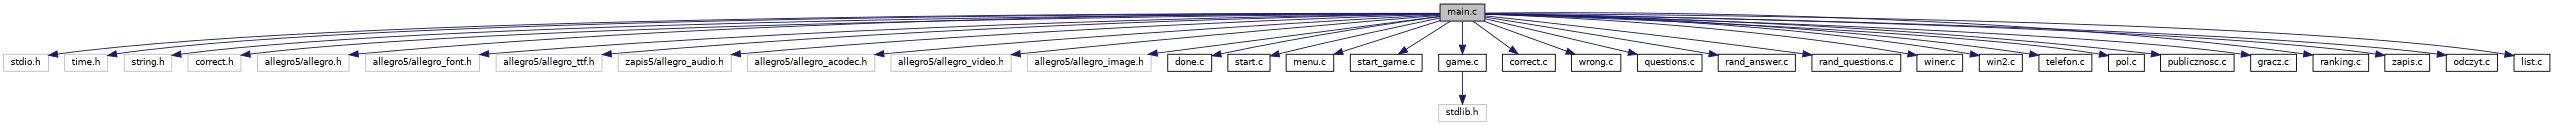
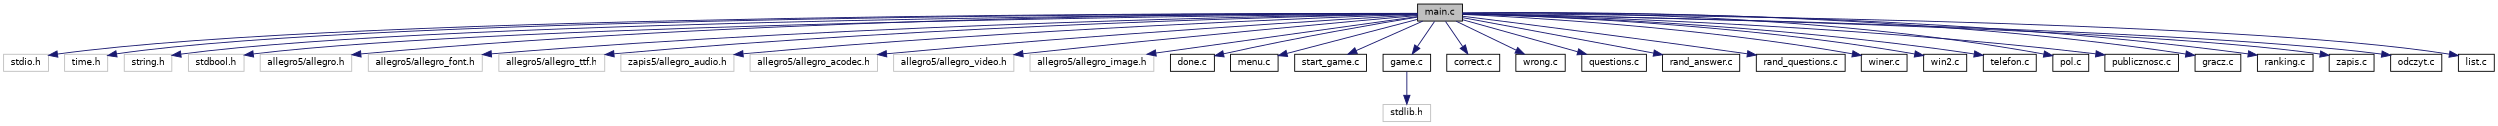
(214, 63) -> (216, 63)
(1249, 63) -> none
